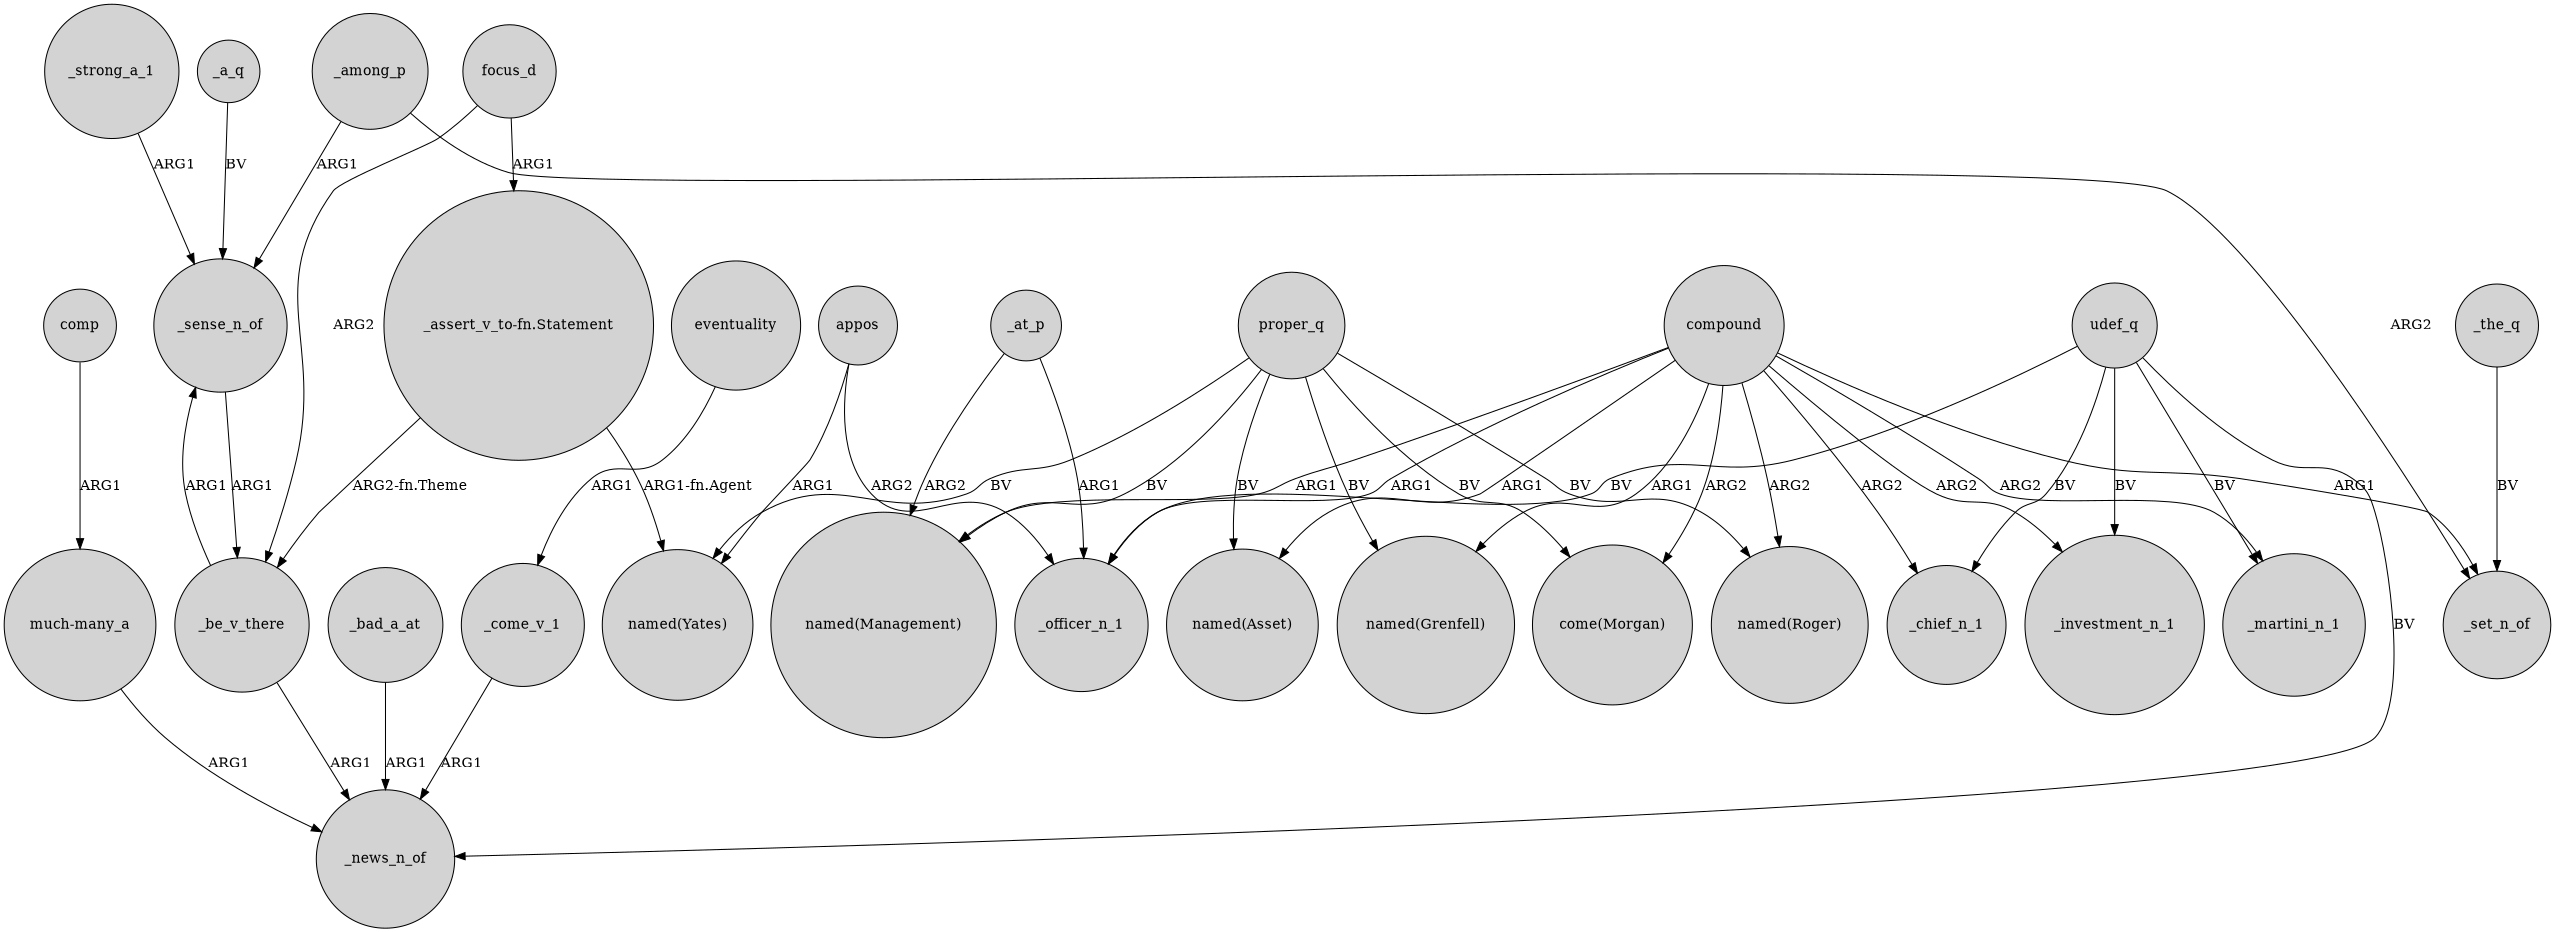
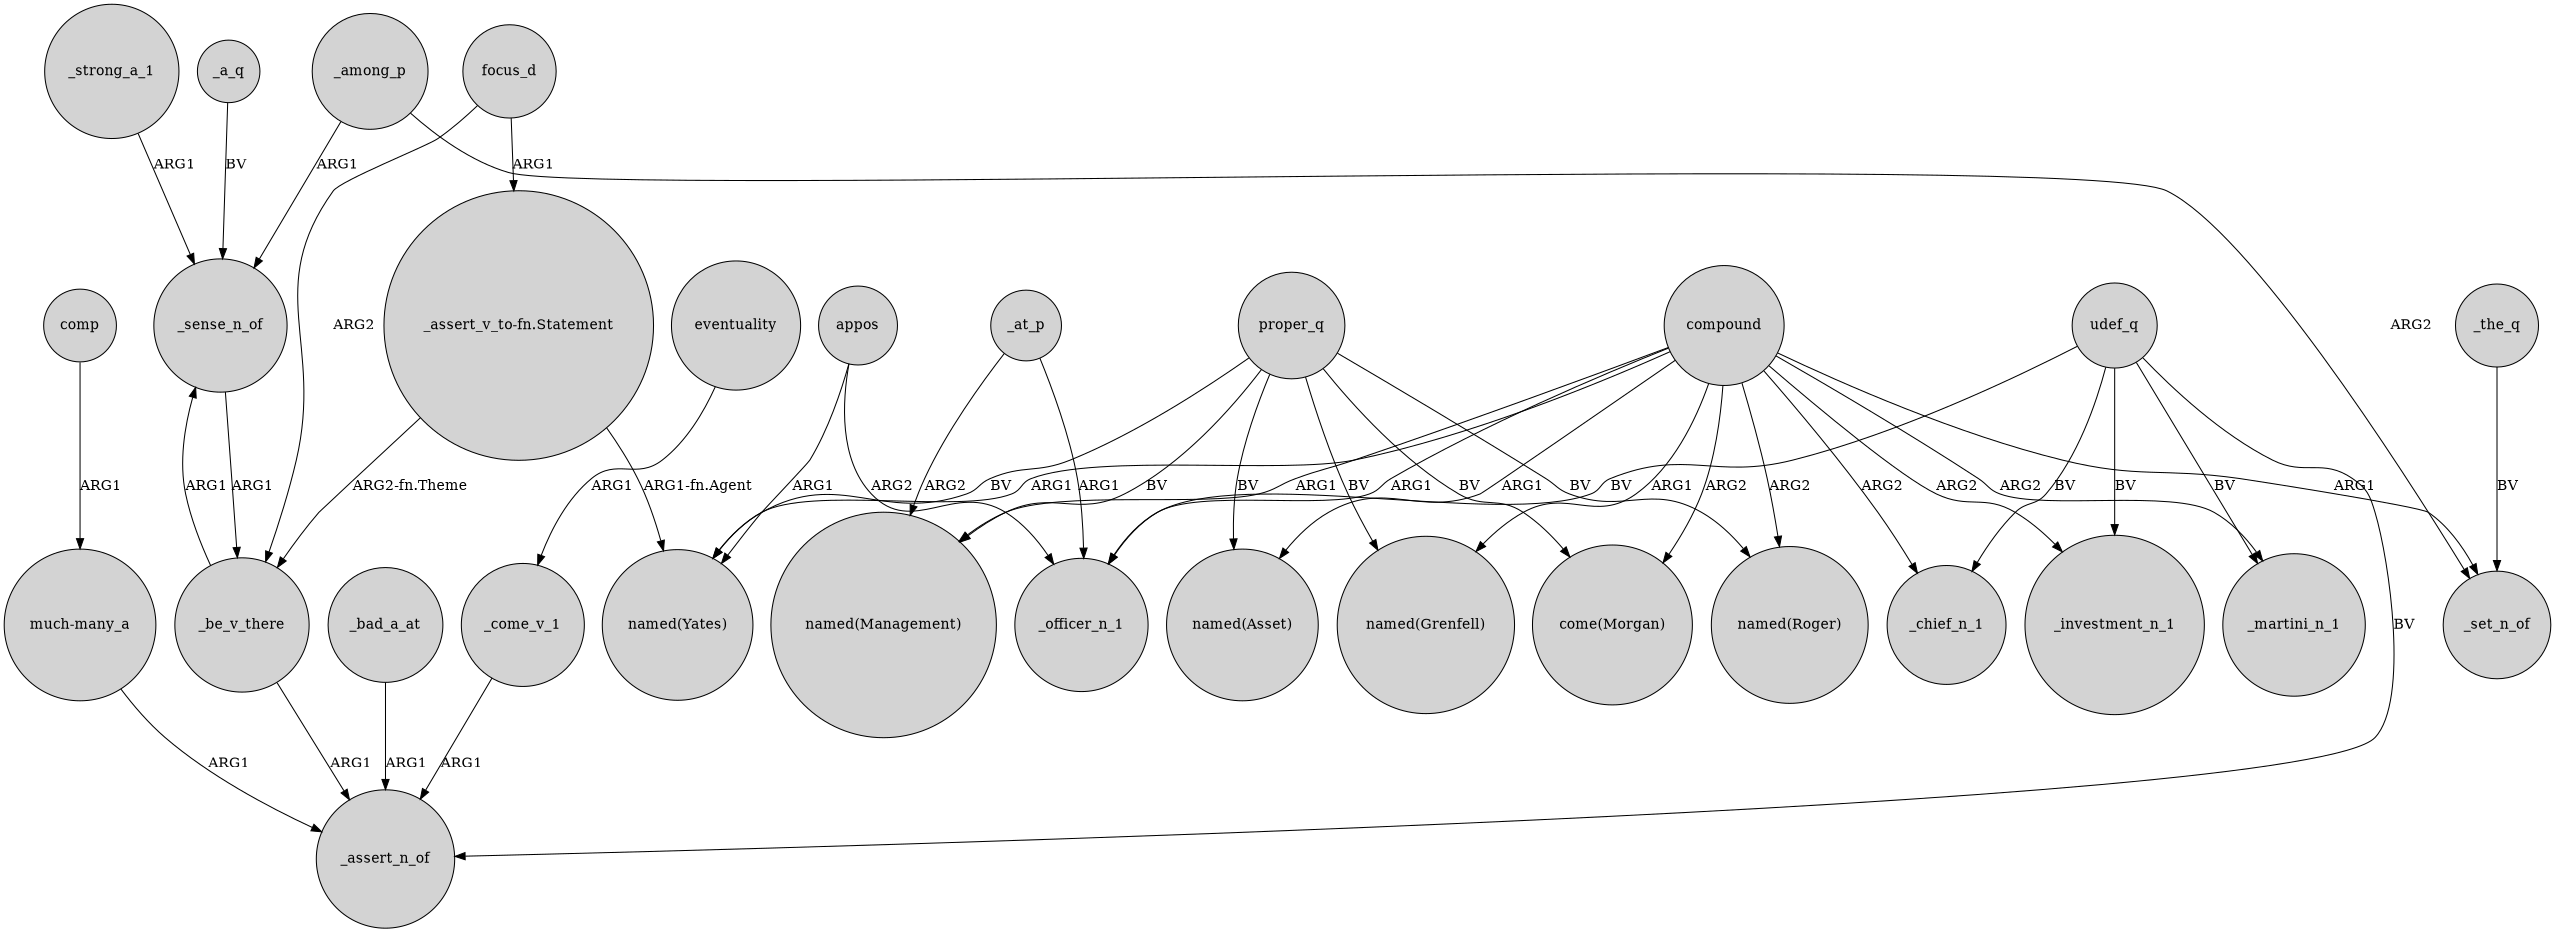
none -> (1192, 465)
(385, 859) -> (385, 859)
